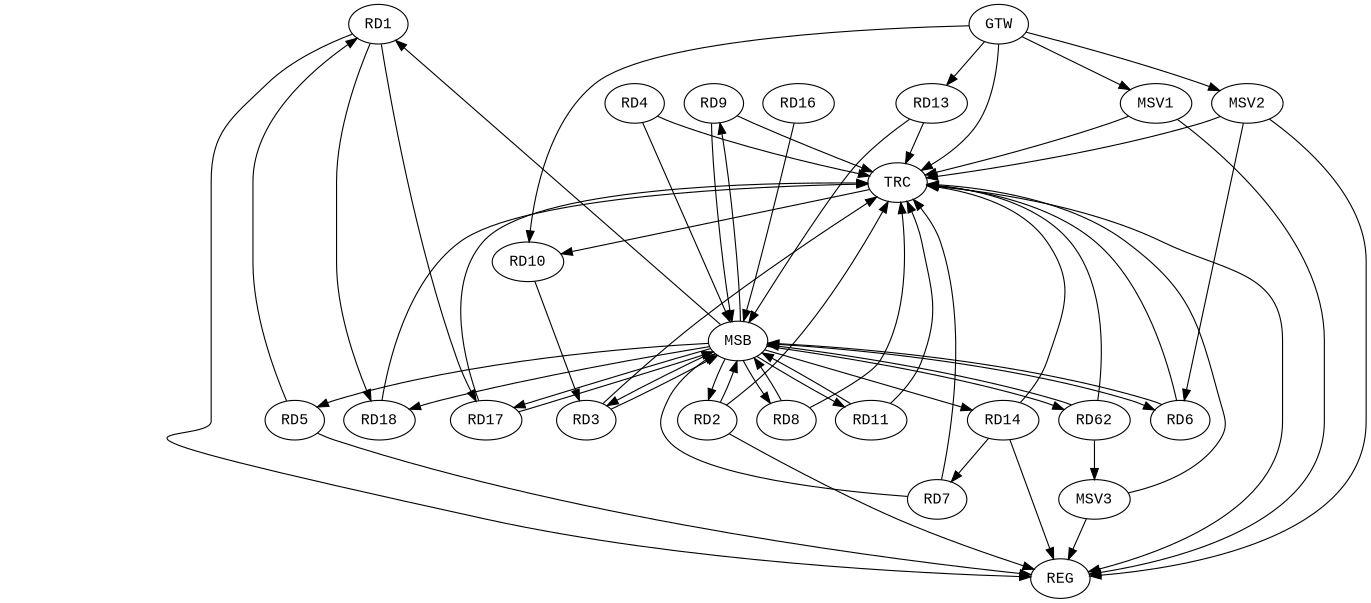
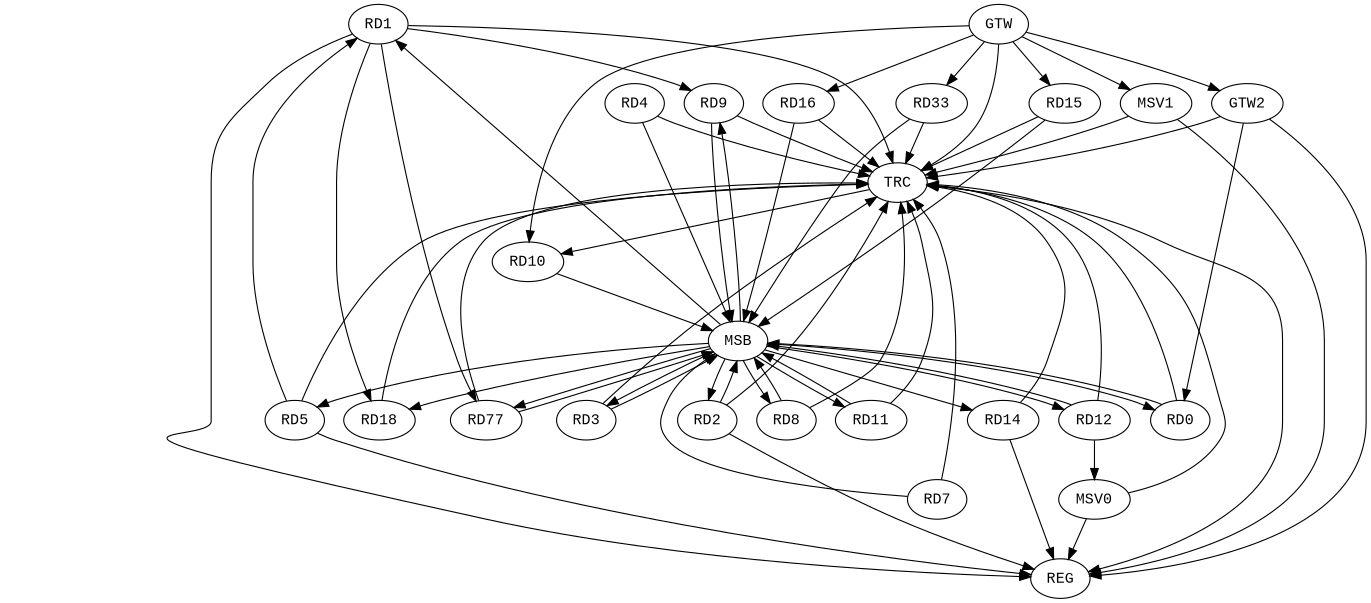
none -> (671, 41)
none -> (545, 51)
none -> (906, 61)
(932, 103) -> (932, 103)
none -> (1065, 103)
(1247, 103) -> (1247, 103)
none -> (844, 140)
none -> (505, 215)
(555, 336) -> (629, 300)
(486, 420) -> (486, 420)
(1094, 420) -> (1094, 420)
(1180, 420) -> (1180, 420)
(974, 456) -> none
(1094, 499) -> (1094, 499)
